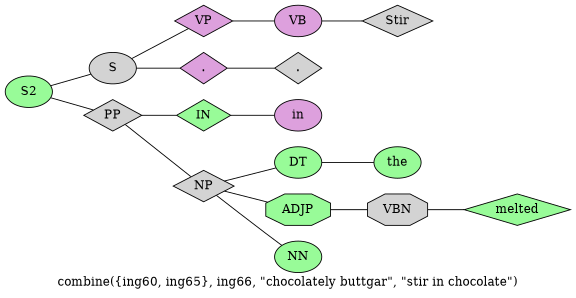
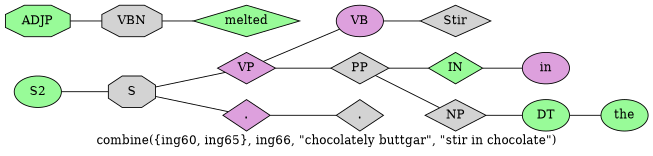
(113, 68) -> (132, 92)
(72, 104) -> (303, 68)
(246, 197) -> none
(298, 257) -> none
